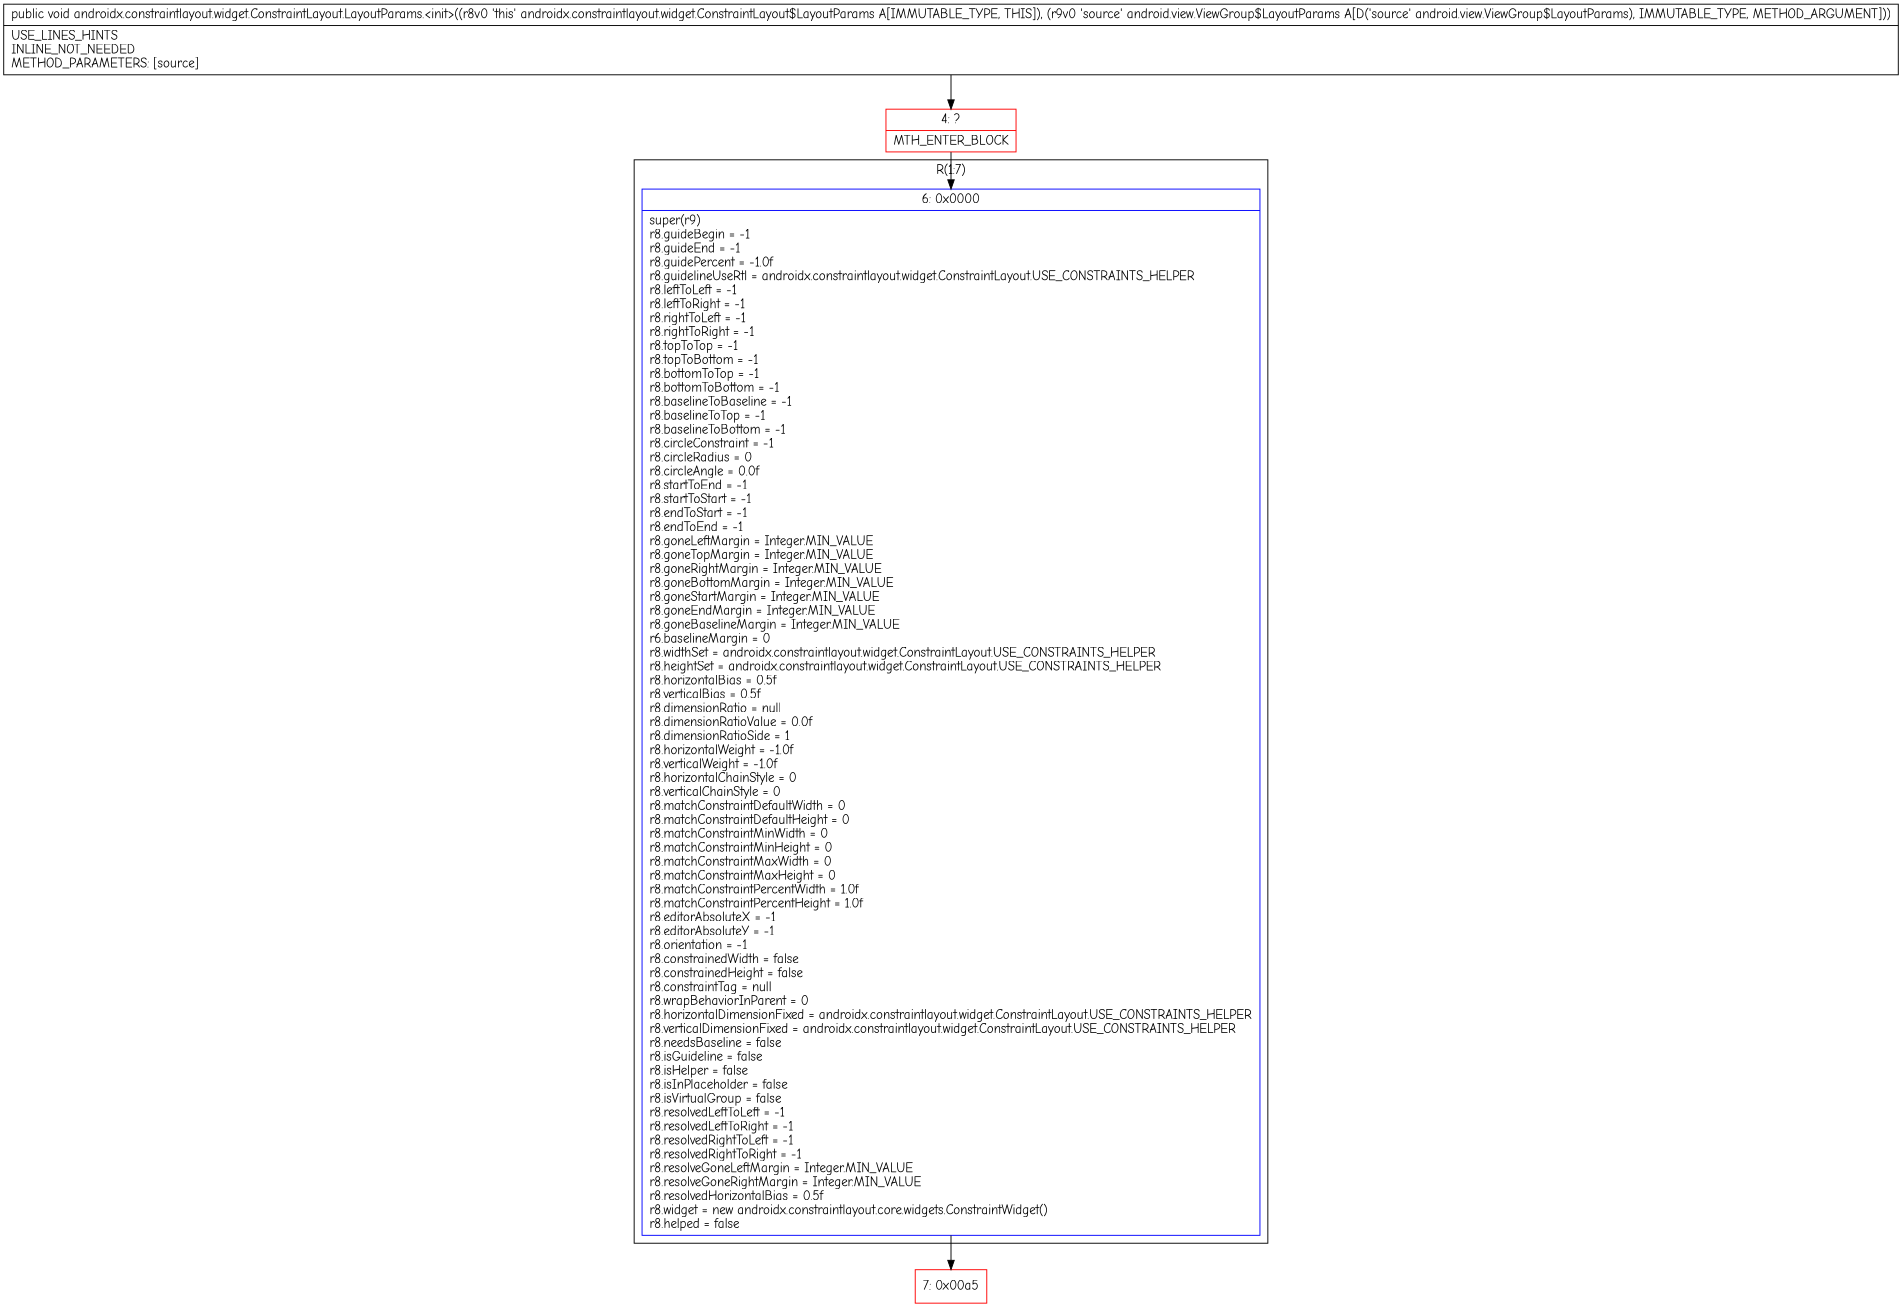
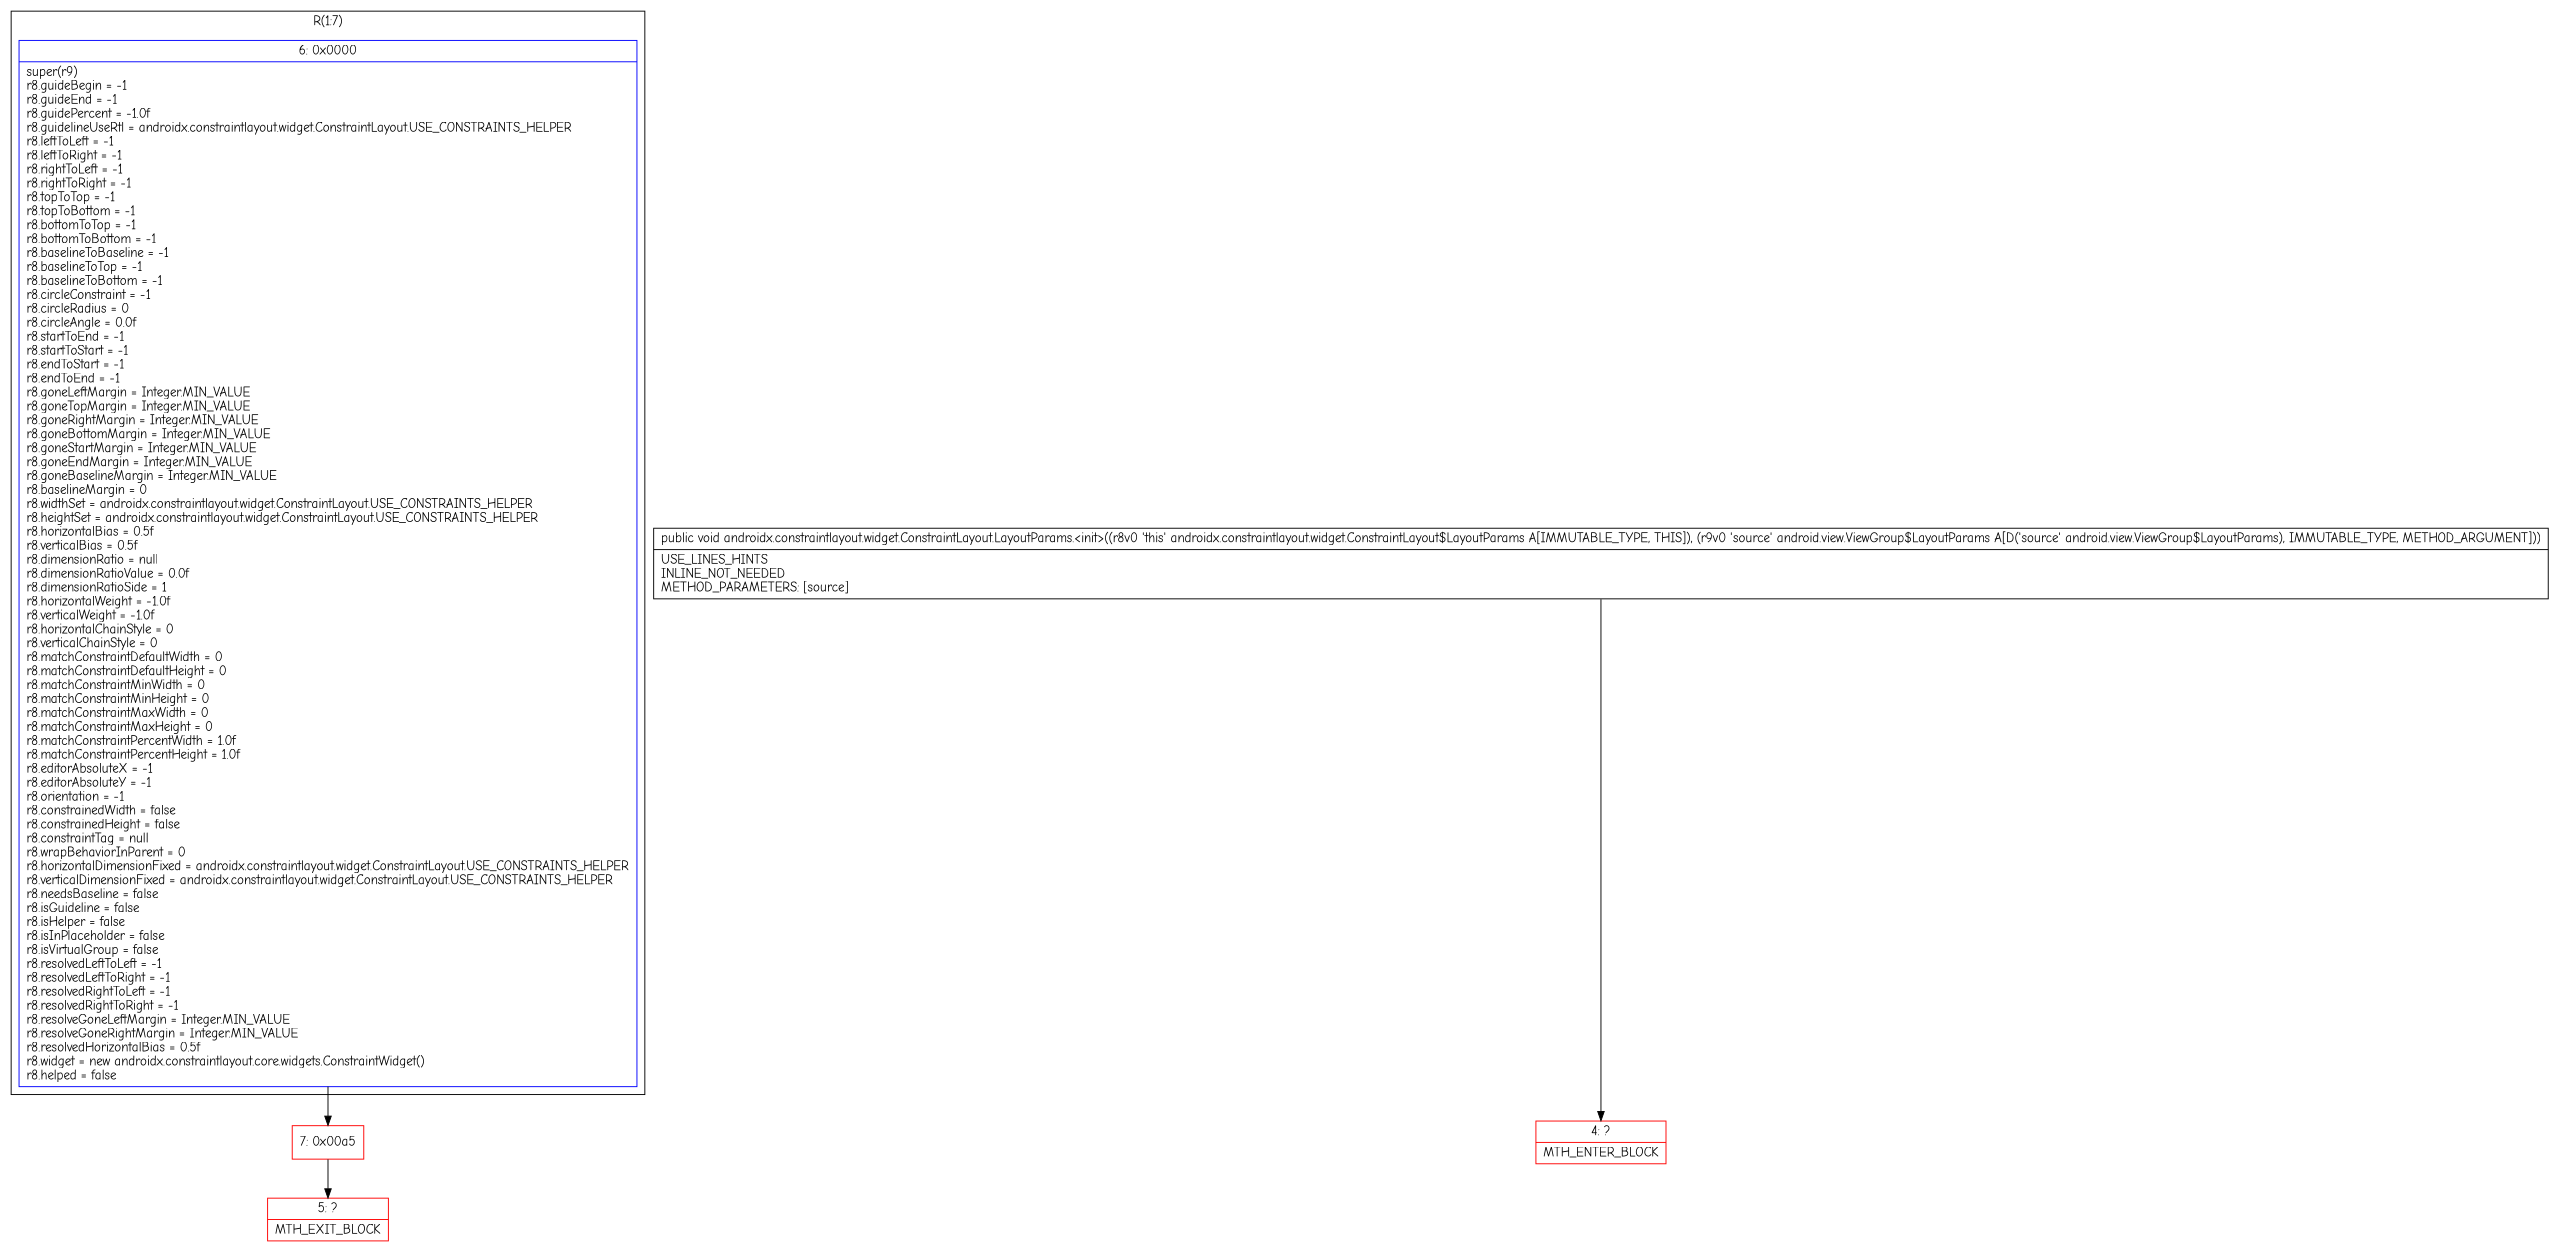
(951, 166) -> none
(710, 639) -> (87, 490)
none -> (328, 1220)
